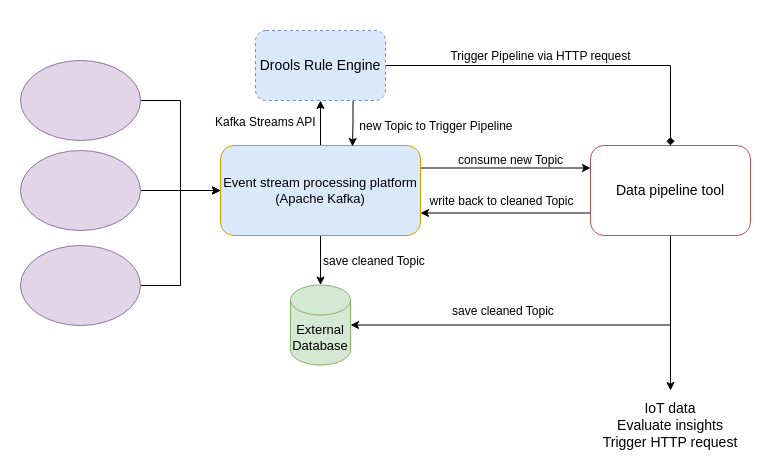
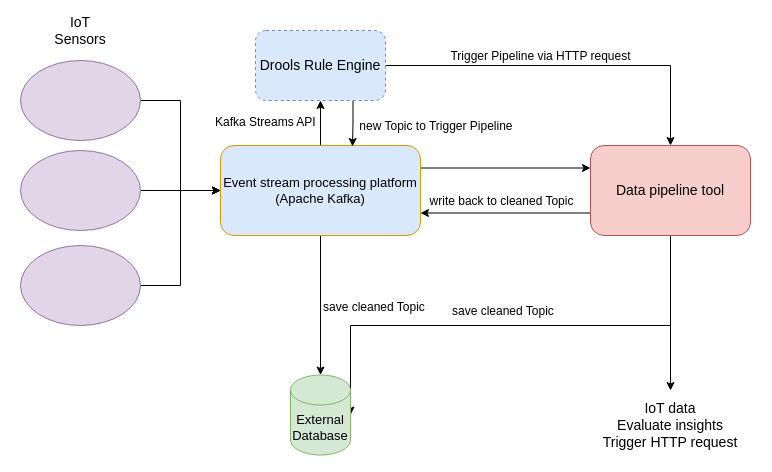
none -> (81, 31)
(671, 137) -> (671, 137)
(511, 161) -> none
(671, 191) -> (671, 191)
(321, 325) -> (321, 415)
